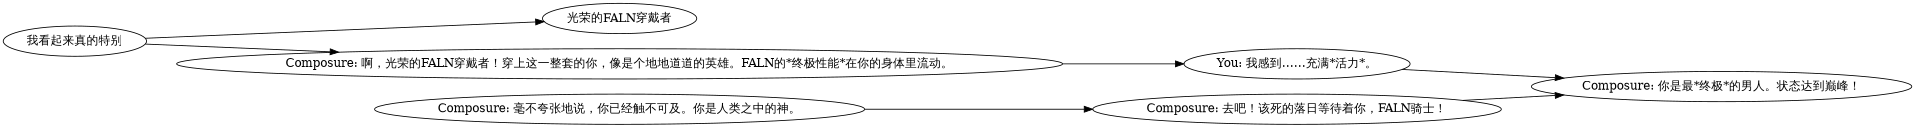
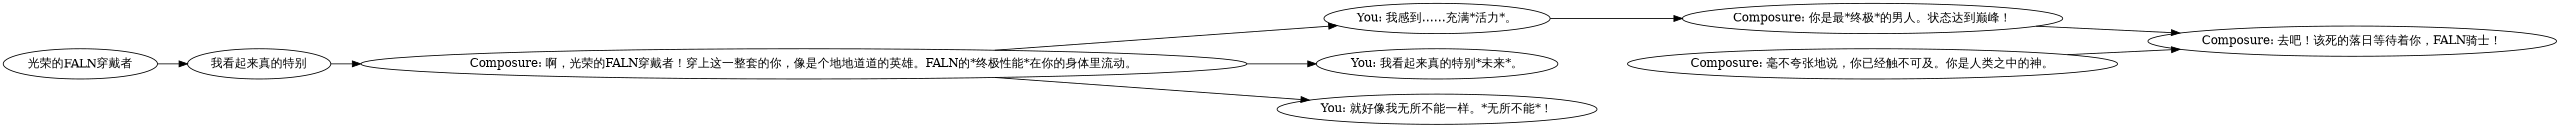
(340, 30) -> (168, 64)
none -> (1437, 64)
(1509, 98) -> (2104, 29)
none -> (1437, 109)
